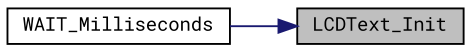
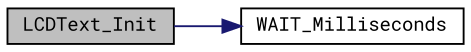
(254, 26) -> (198, 26)
